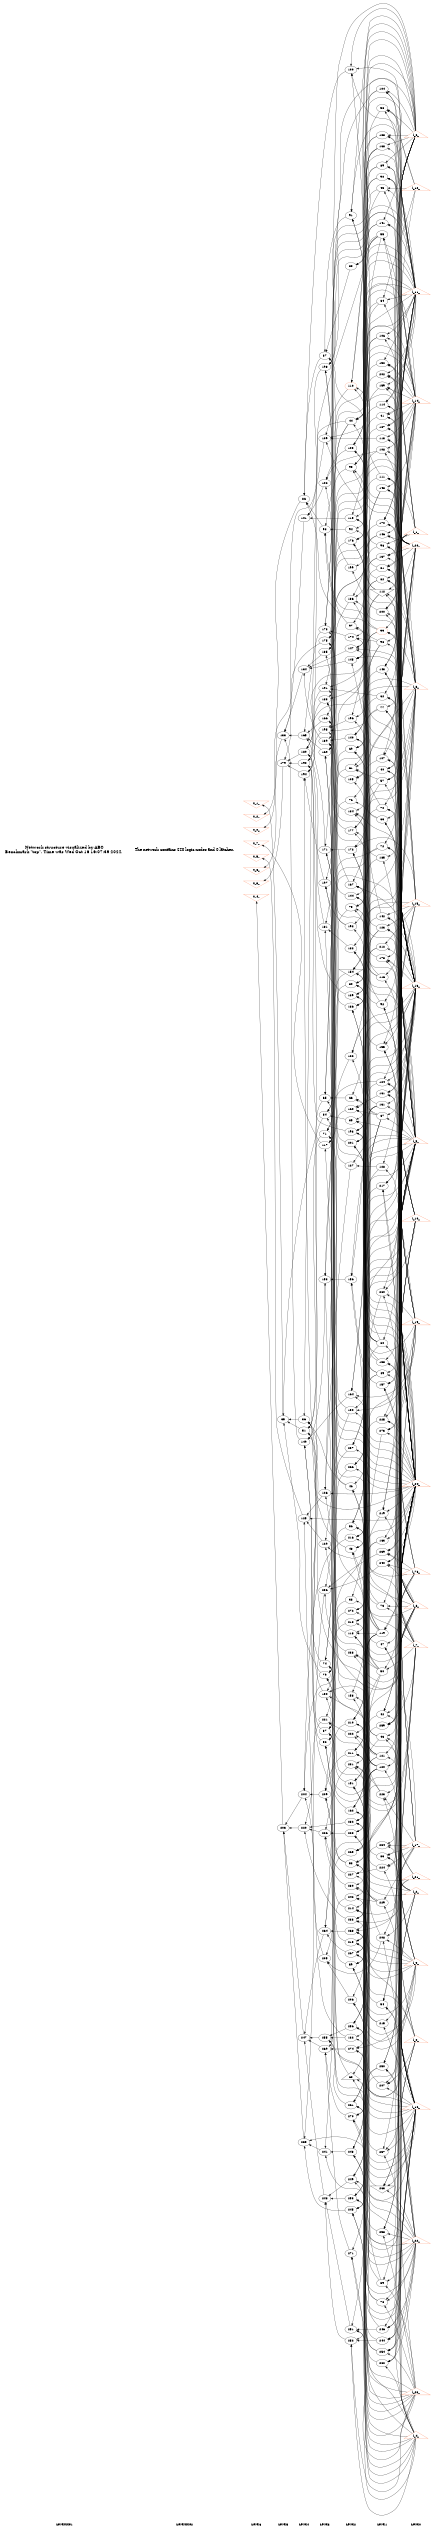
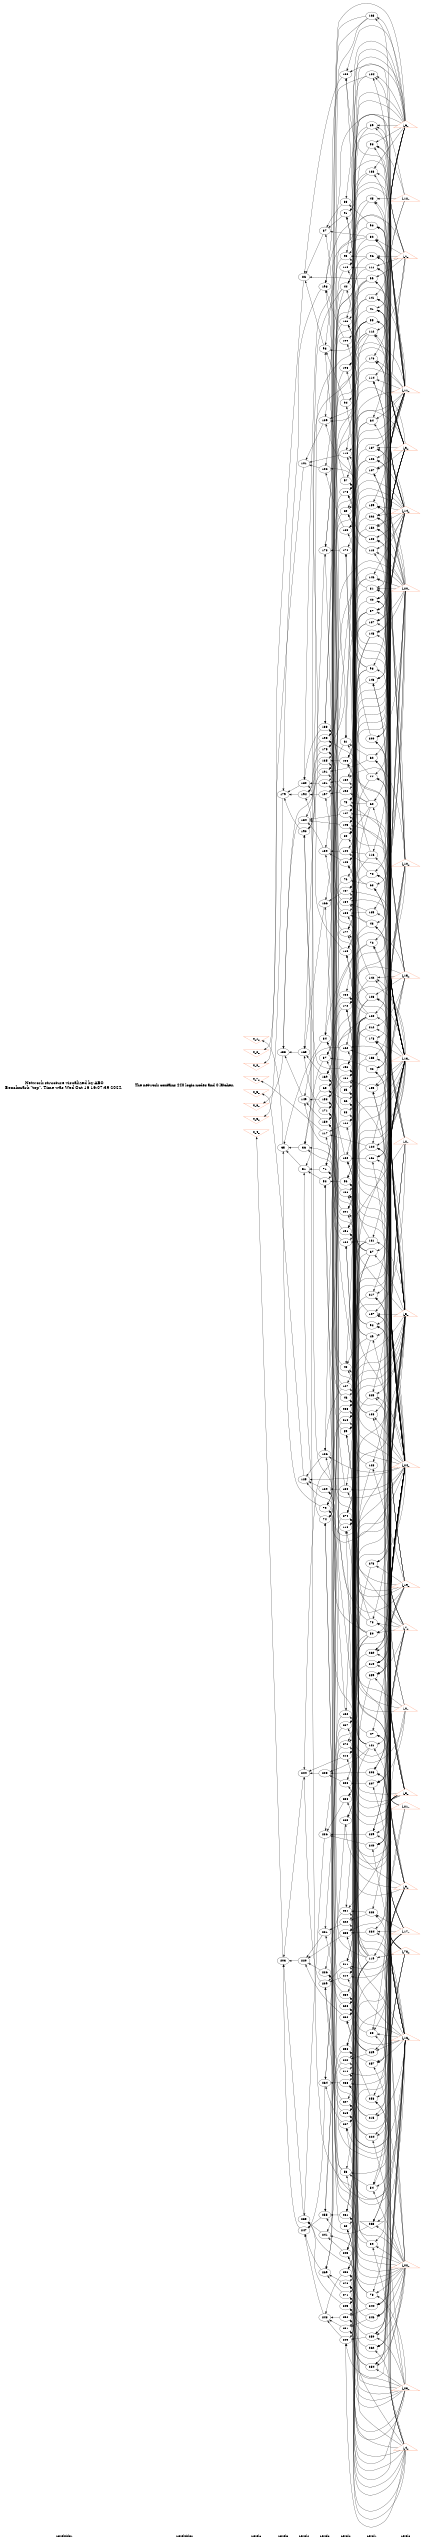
(351, 386) -> (346, 268)
(382, 592) -> (372, 332)
(382, 631) -> (372, 279)
(351, 972) -> (346, 1079)
(369, 1534) -> (354, 1449)
(351, 2077) -> (346, 2226)
